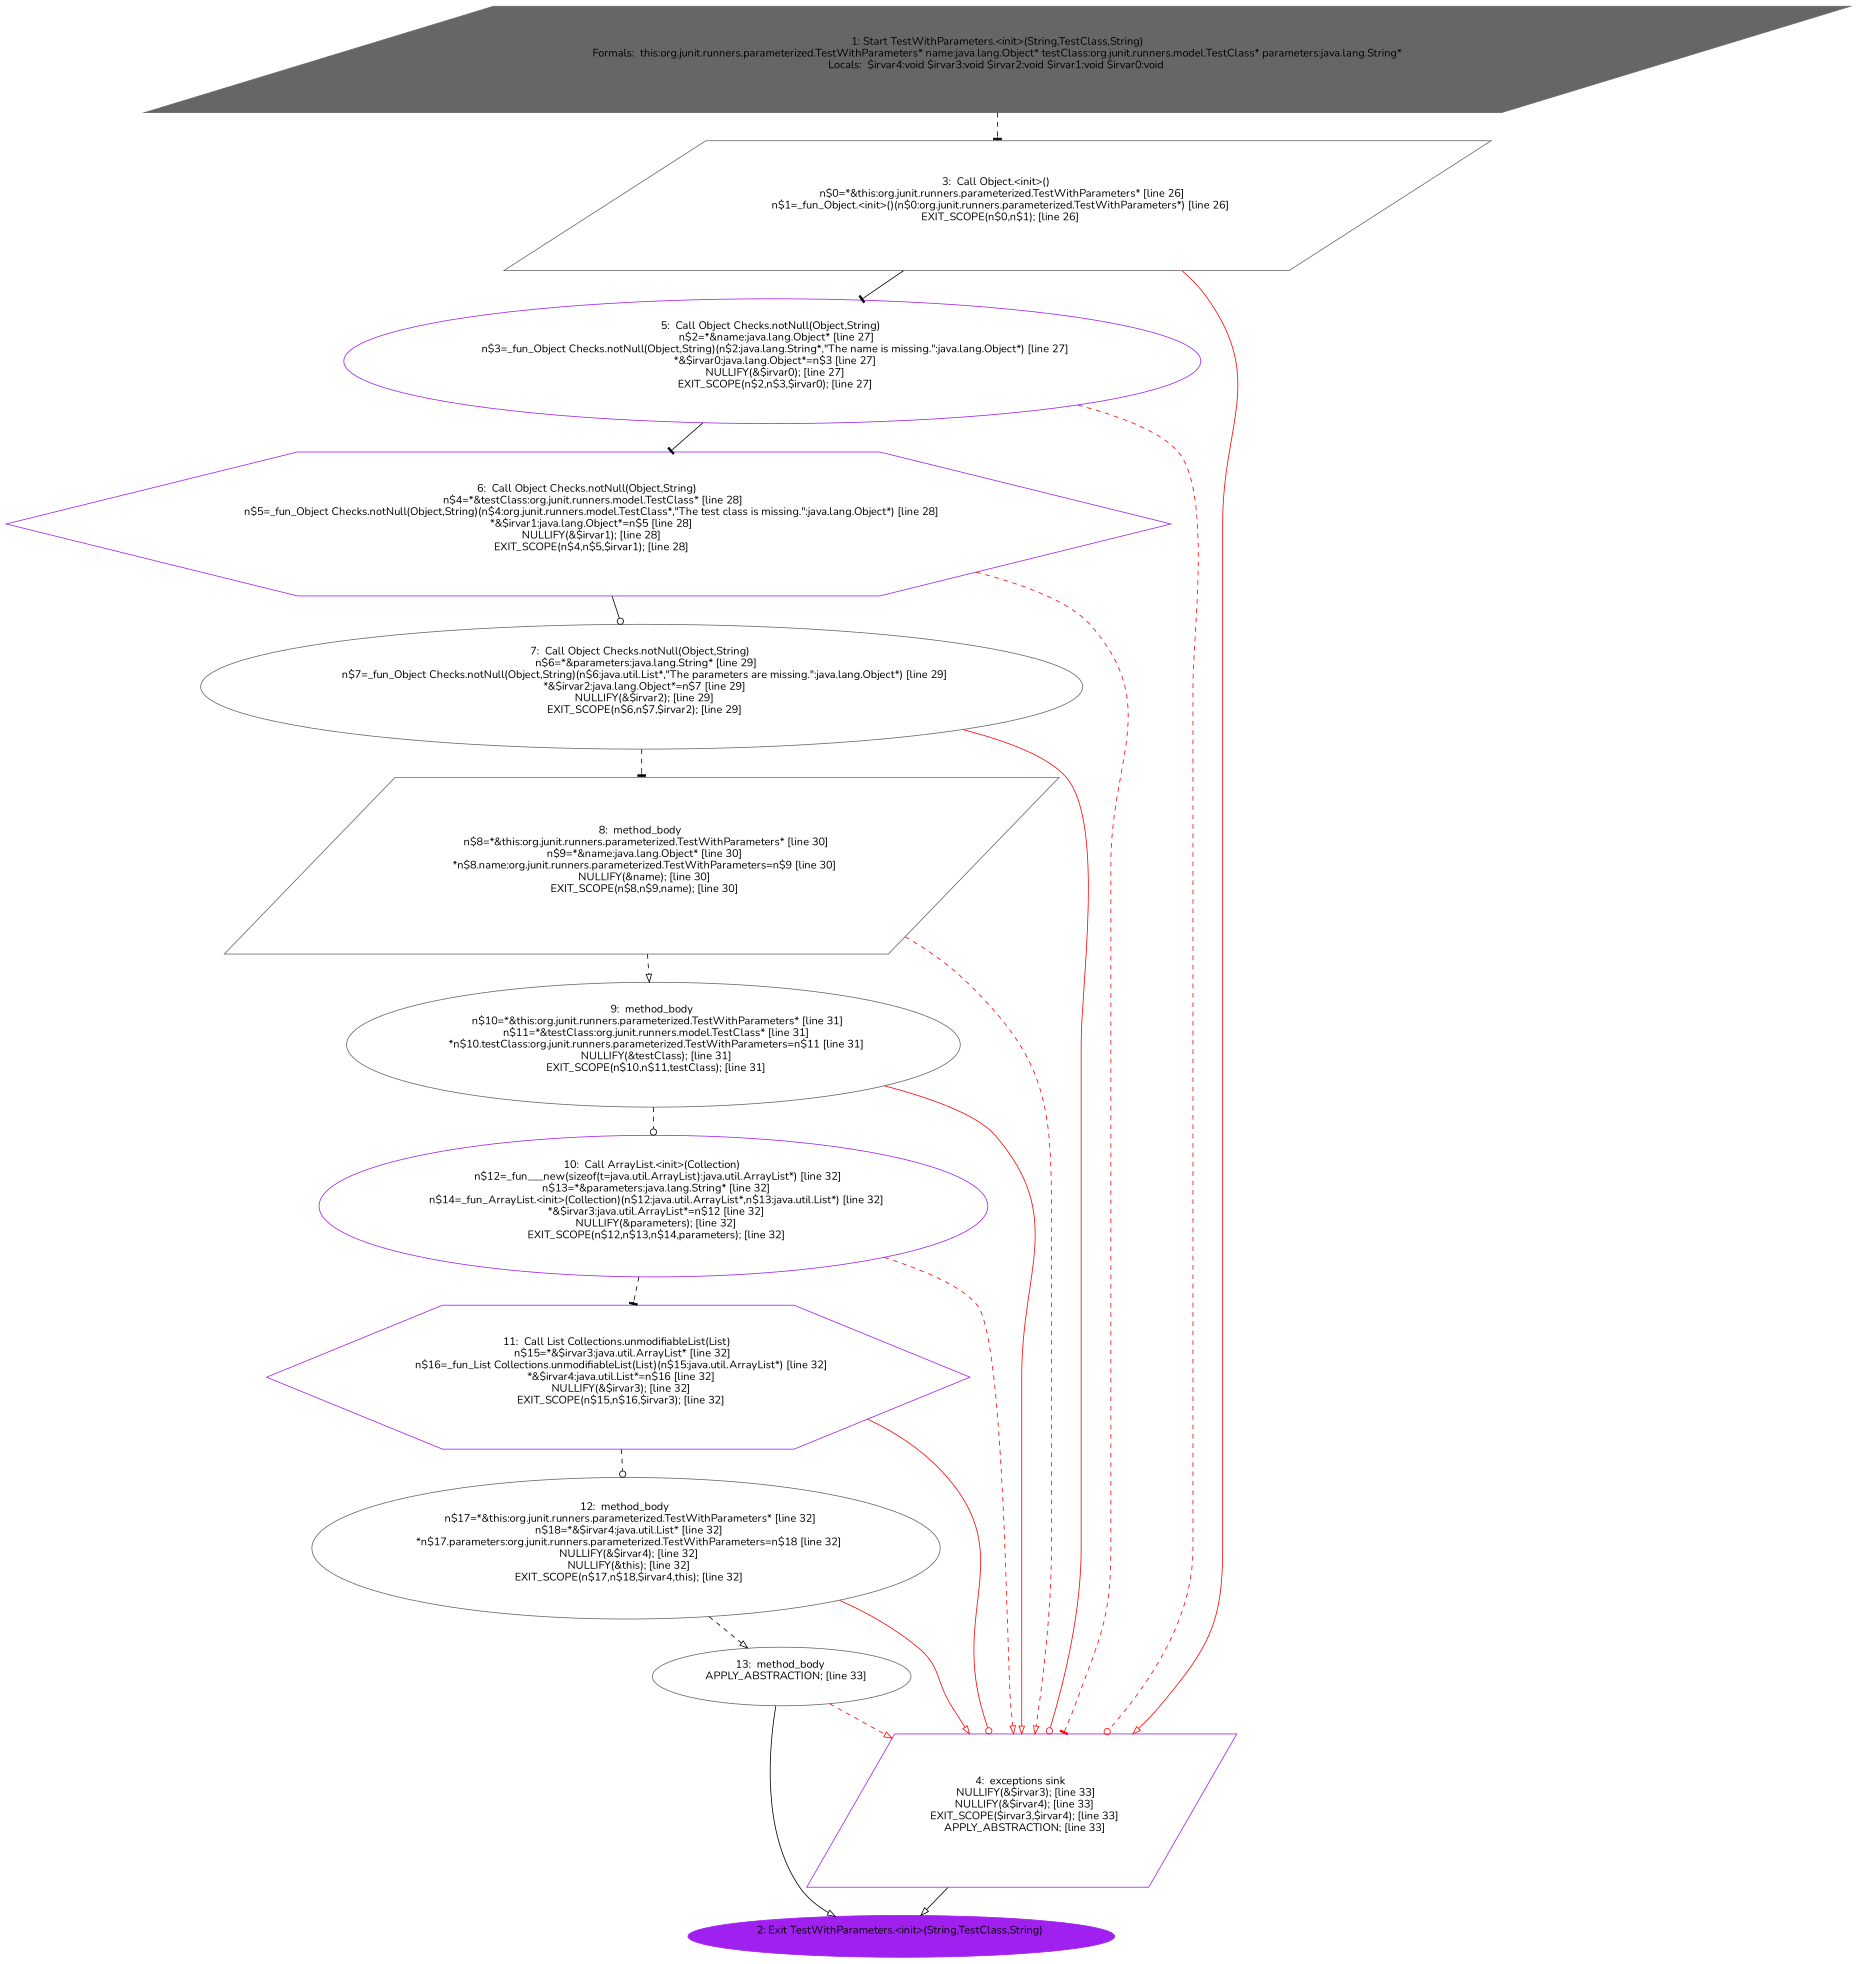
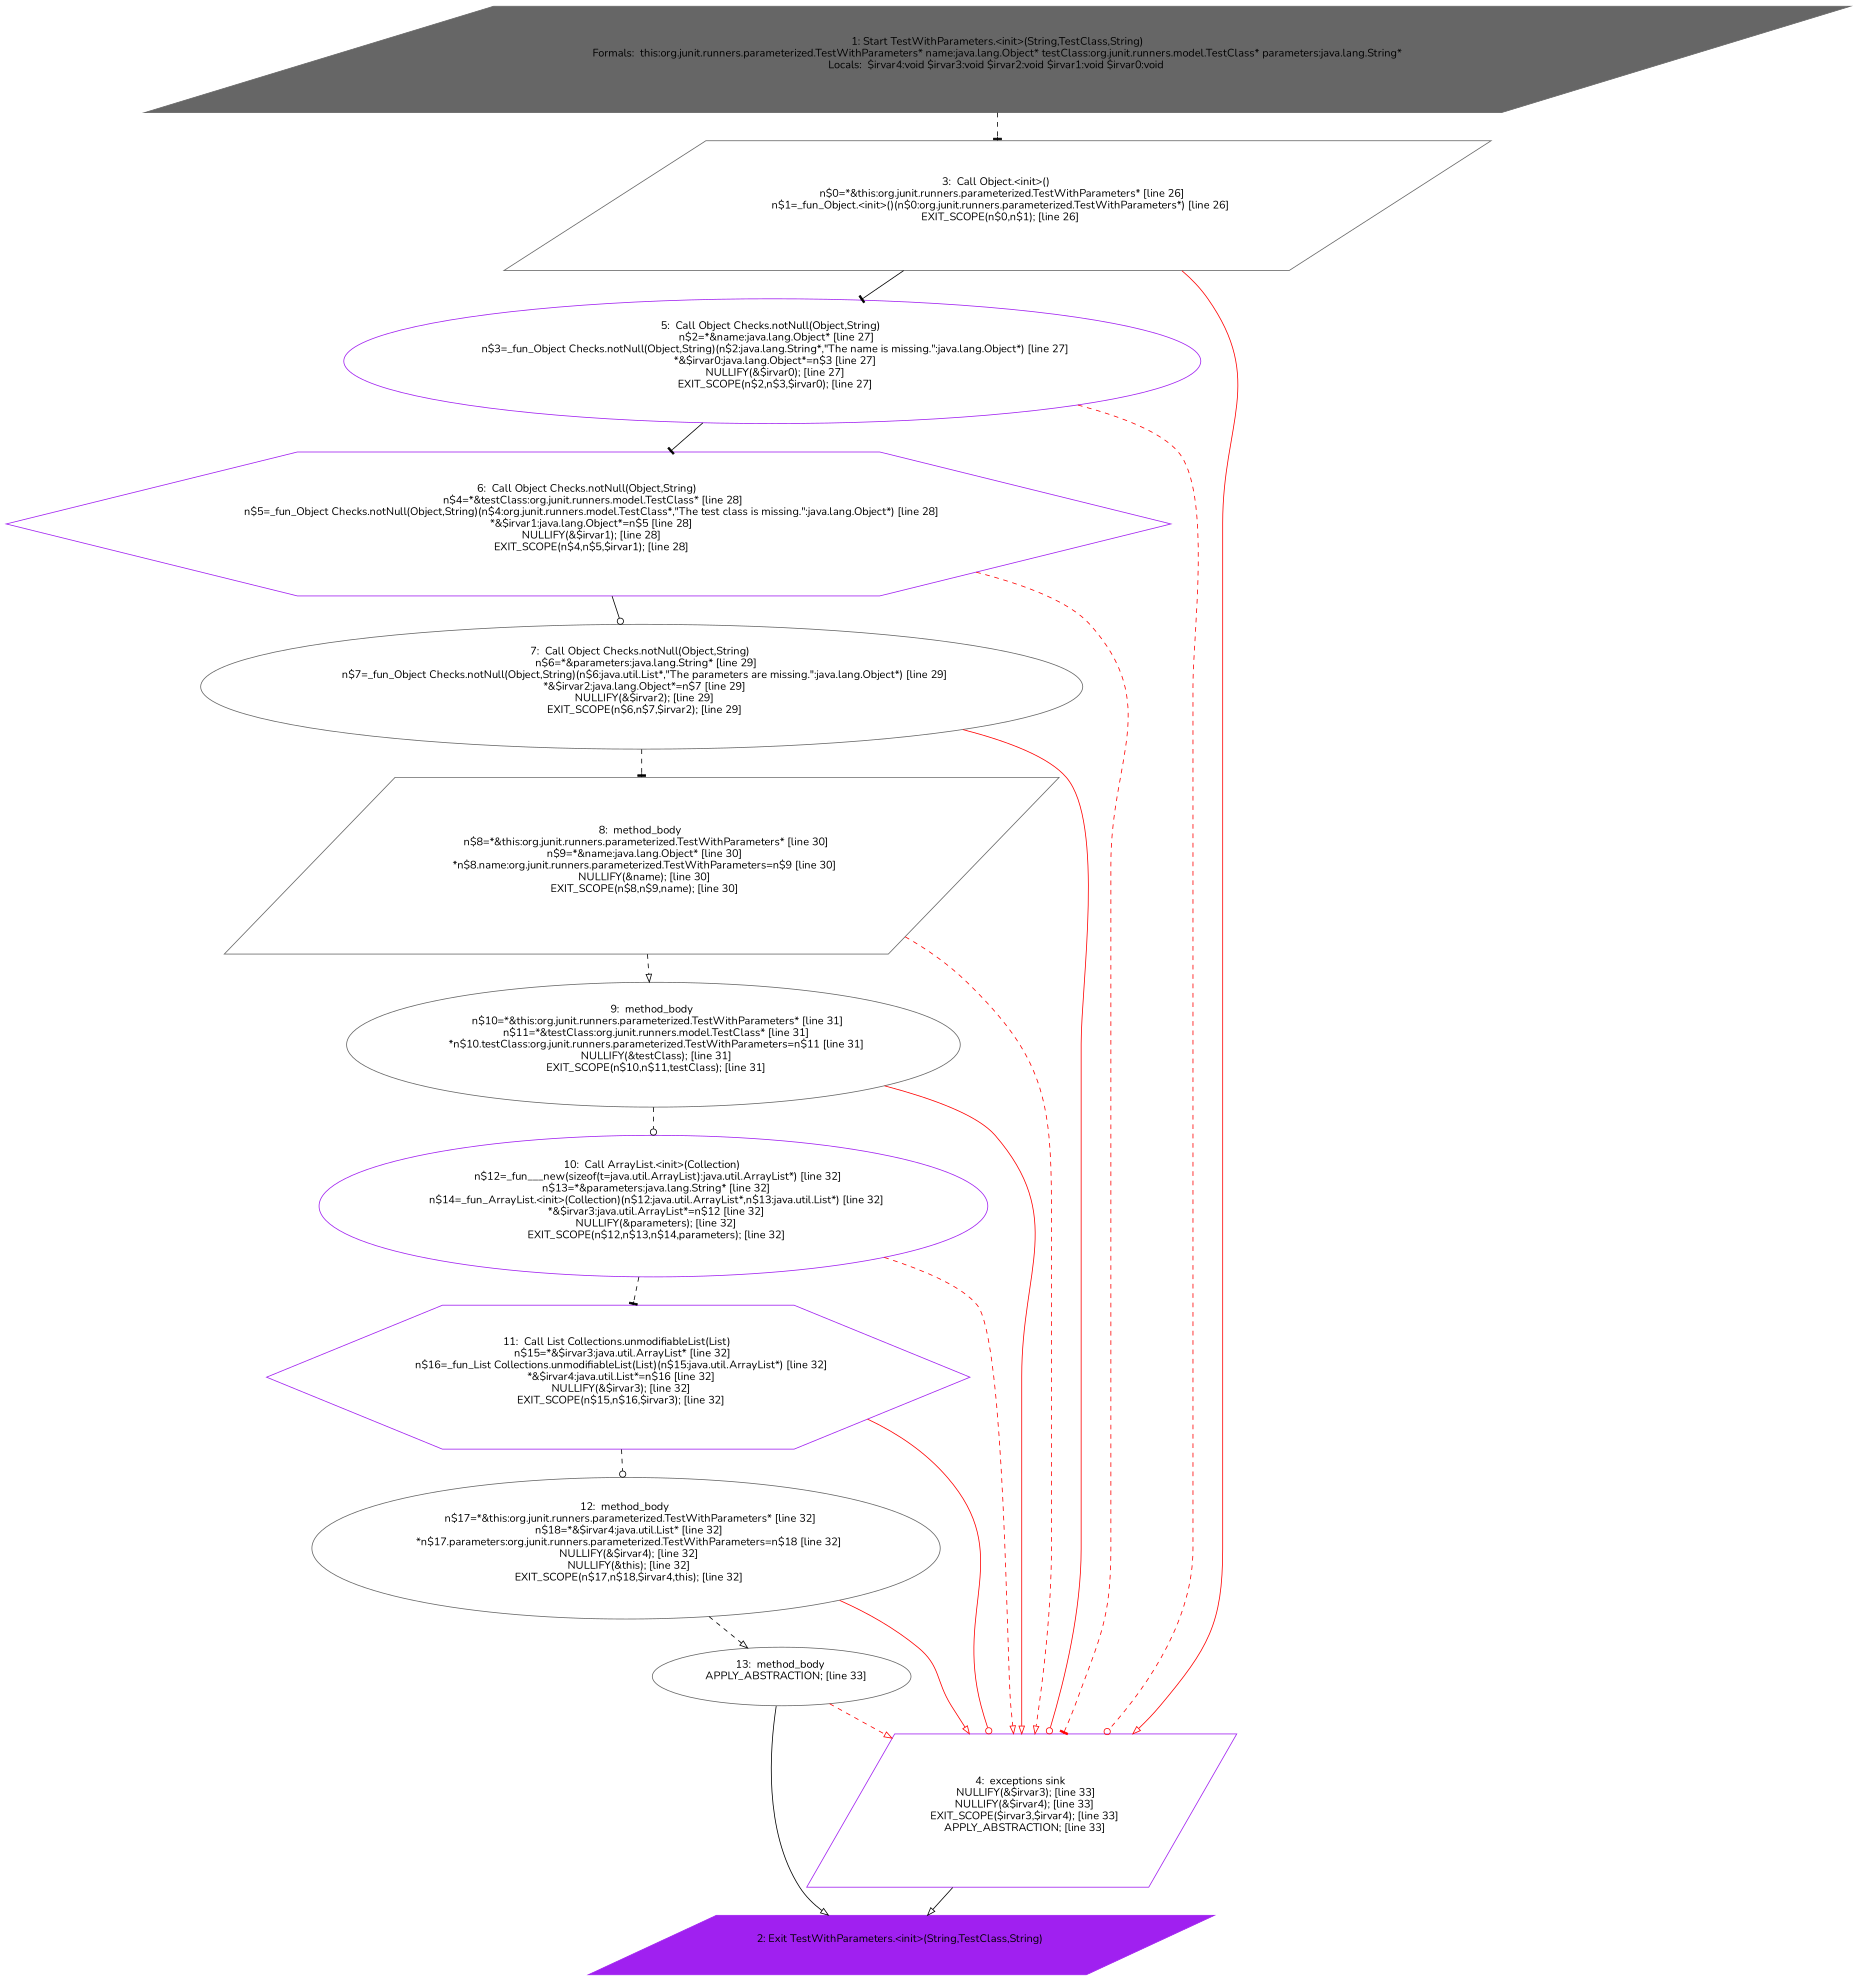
(901, 1936) -> (901, 1945)
